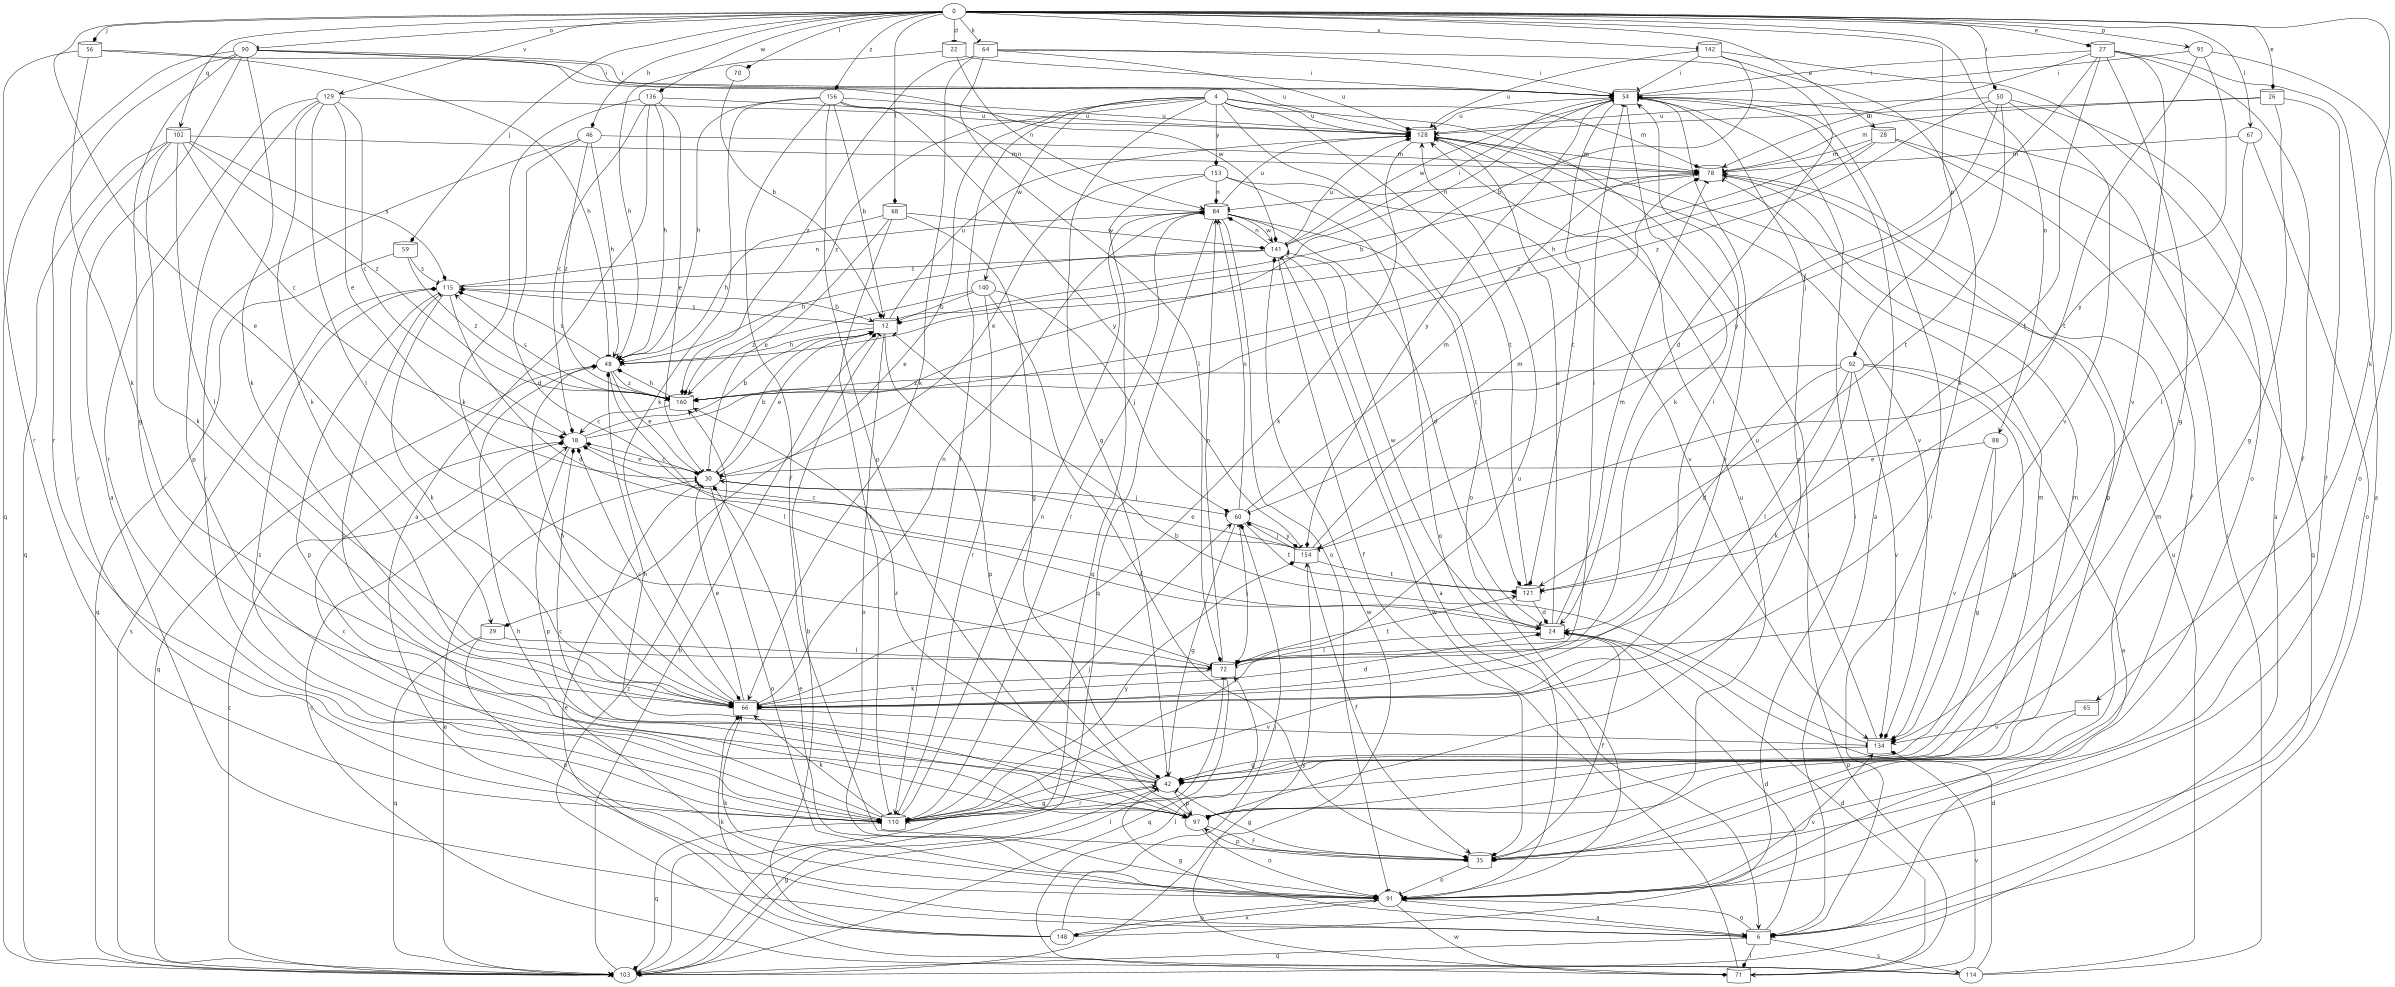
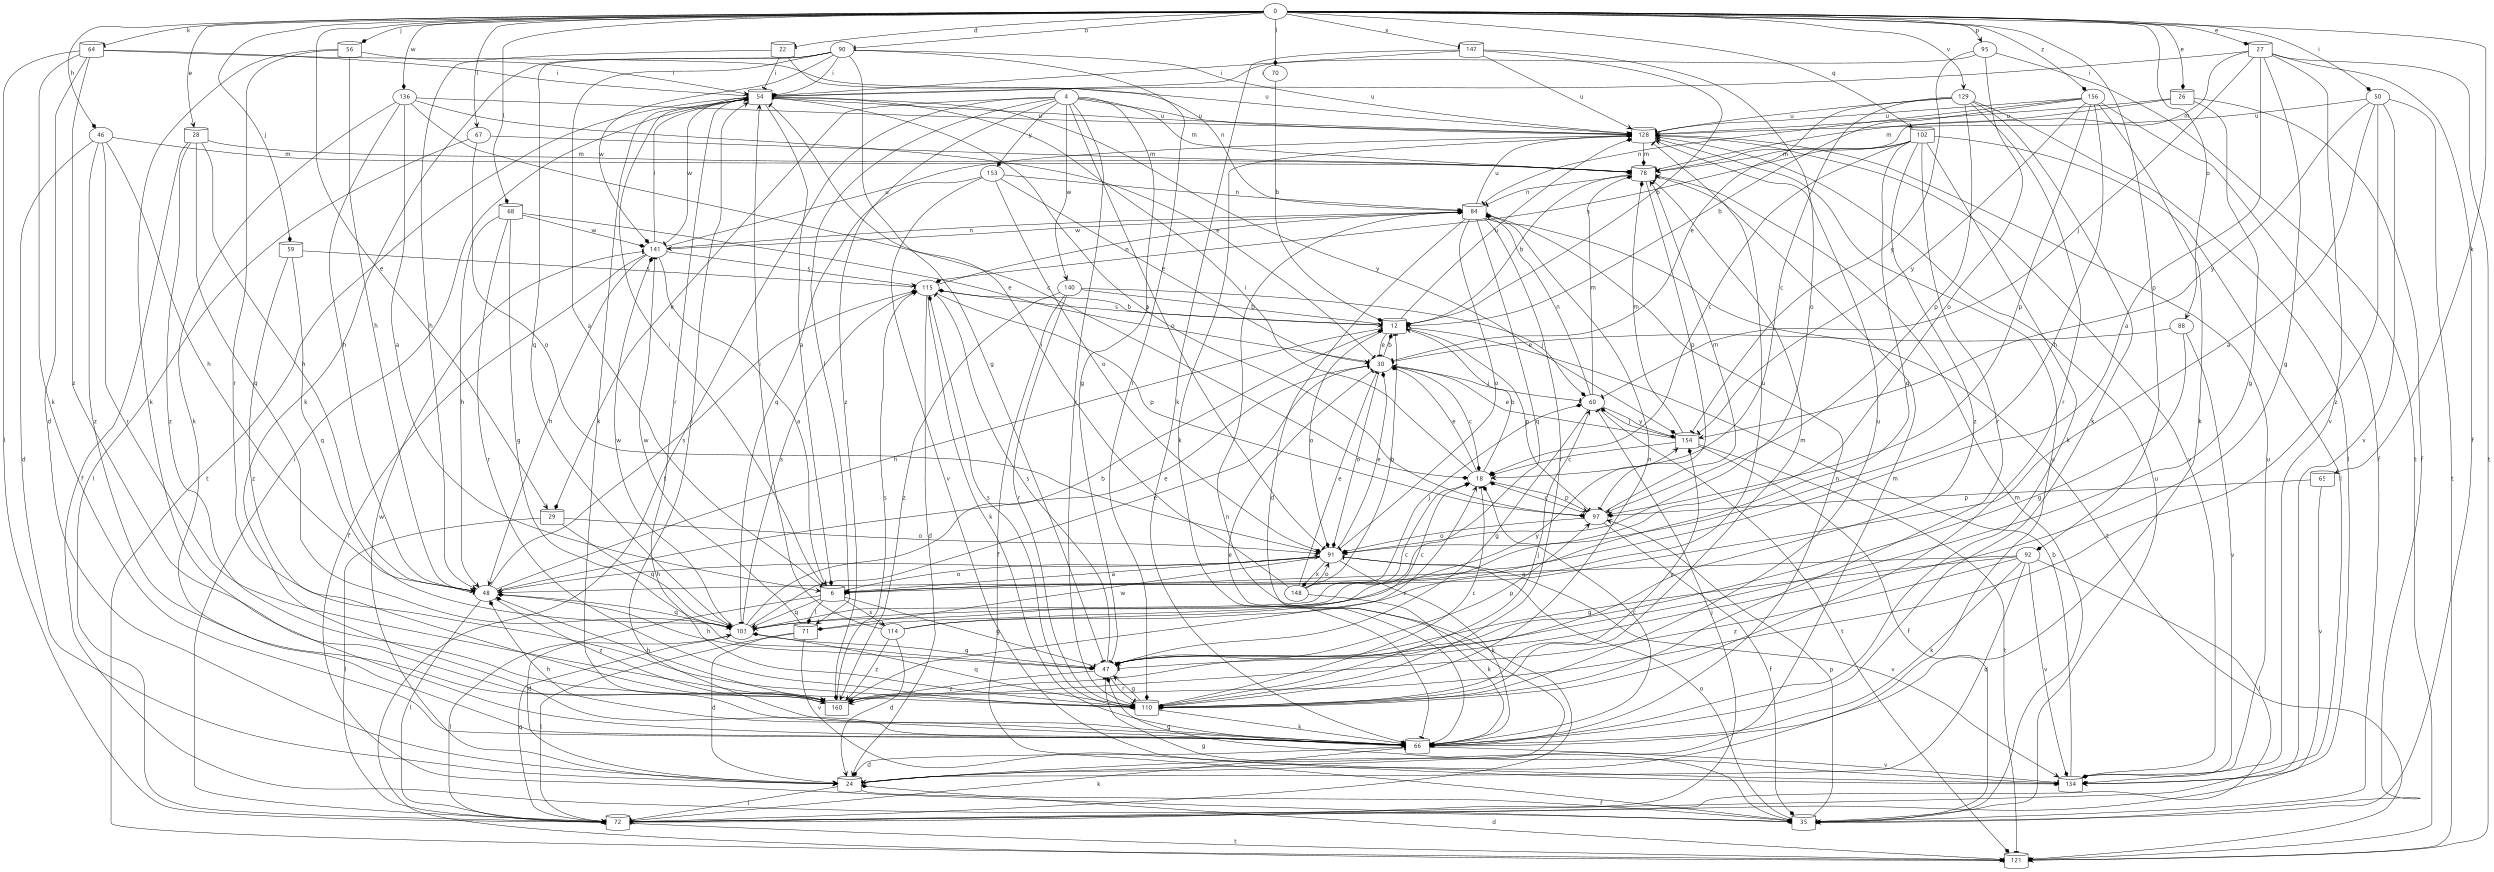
(761, 350) -> (978, 432)
(1743, 511) -> (2146, 456)
(1168, 784) -> (1106, 670)
